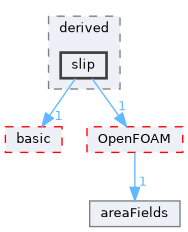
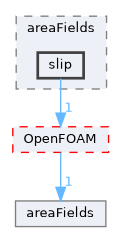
(84, 29) -> (61, 29)
(34, 140) -> none
